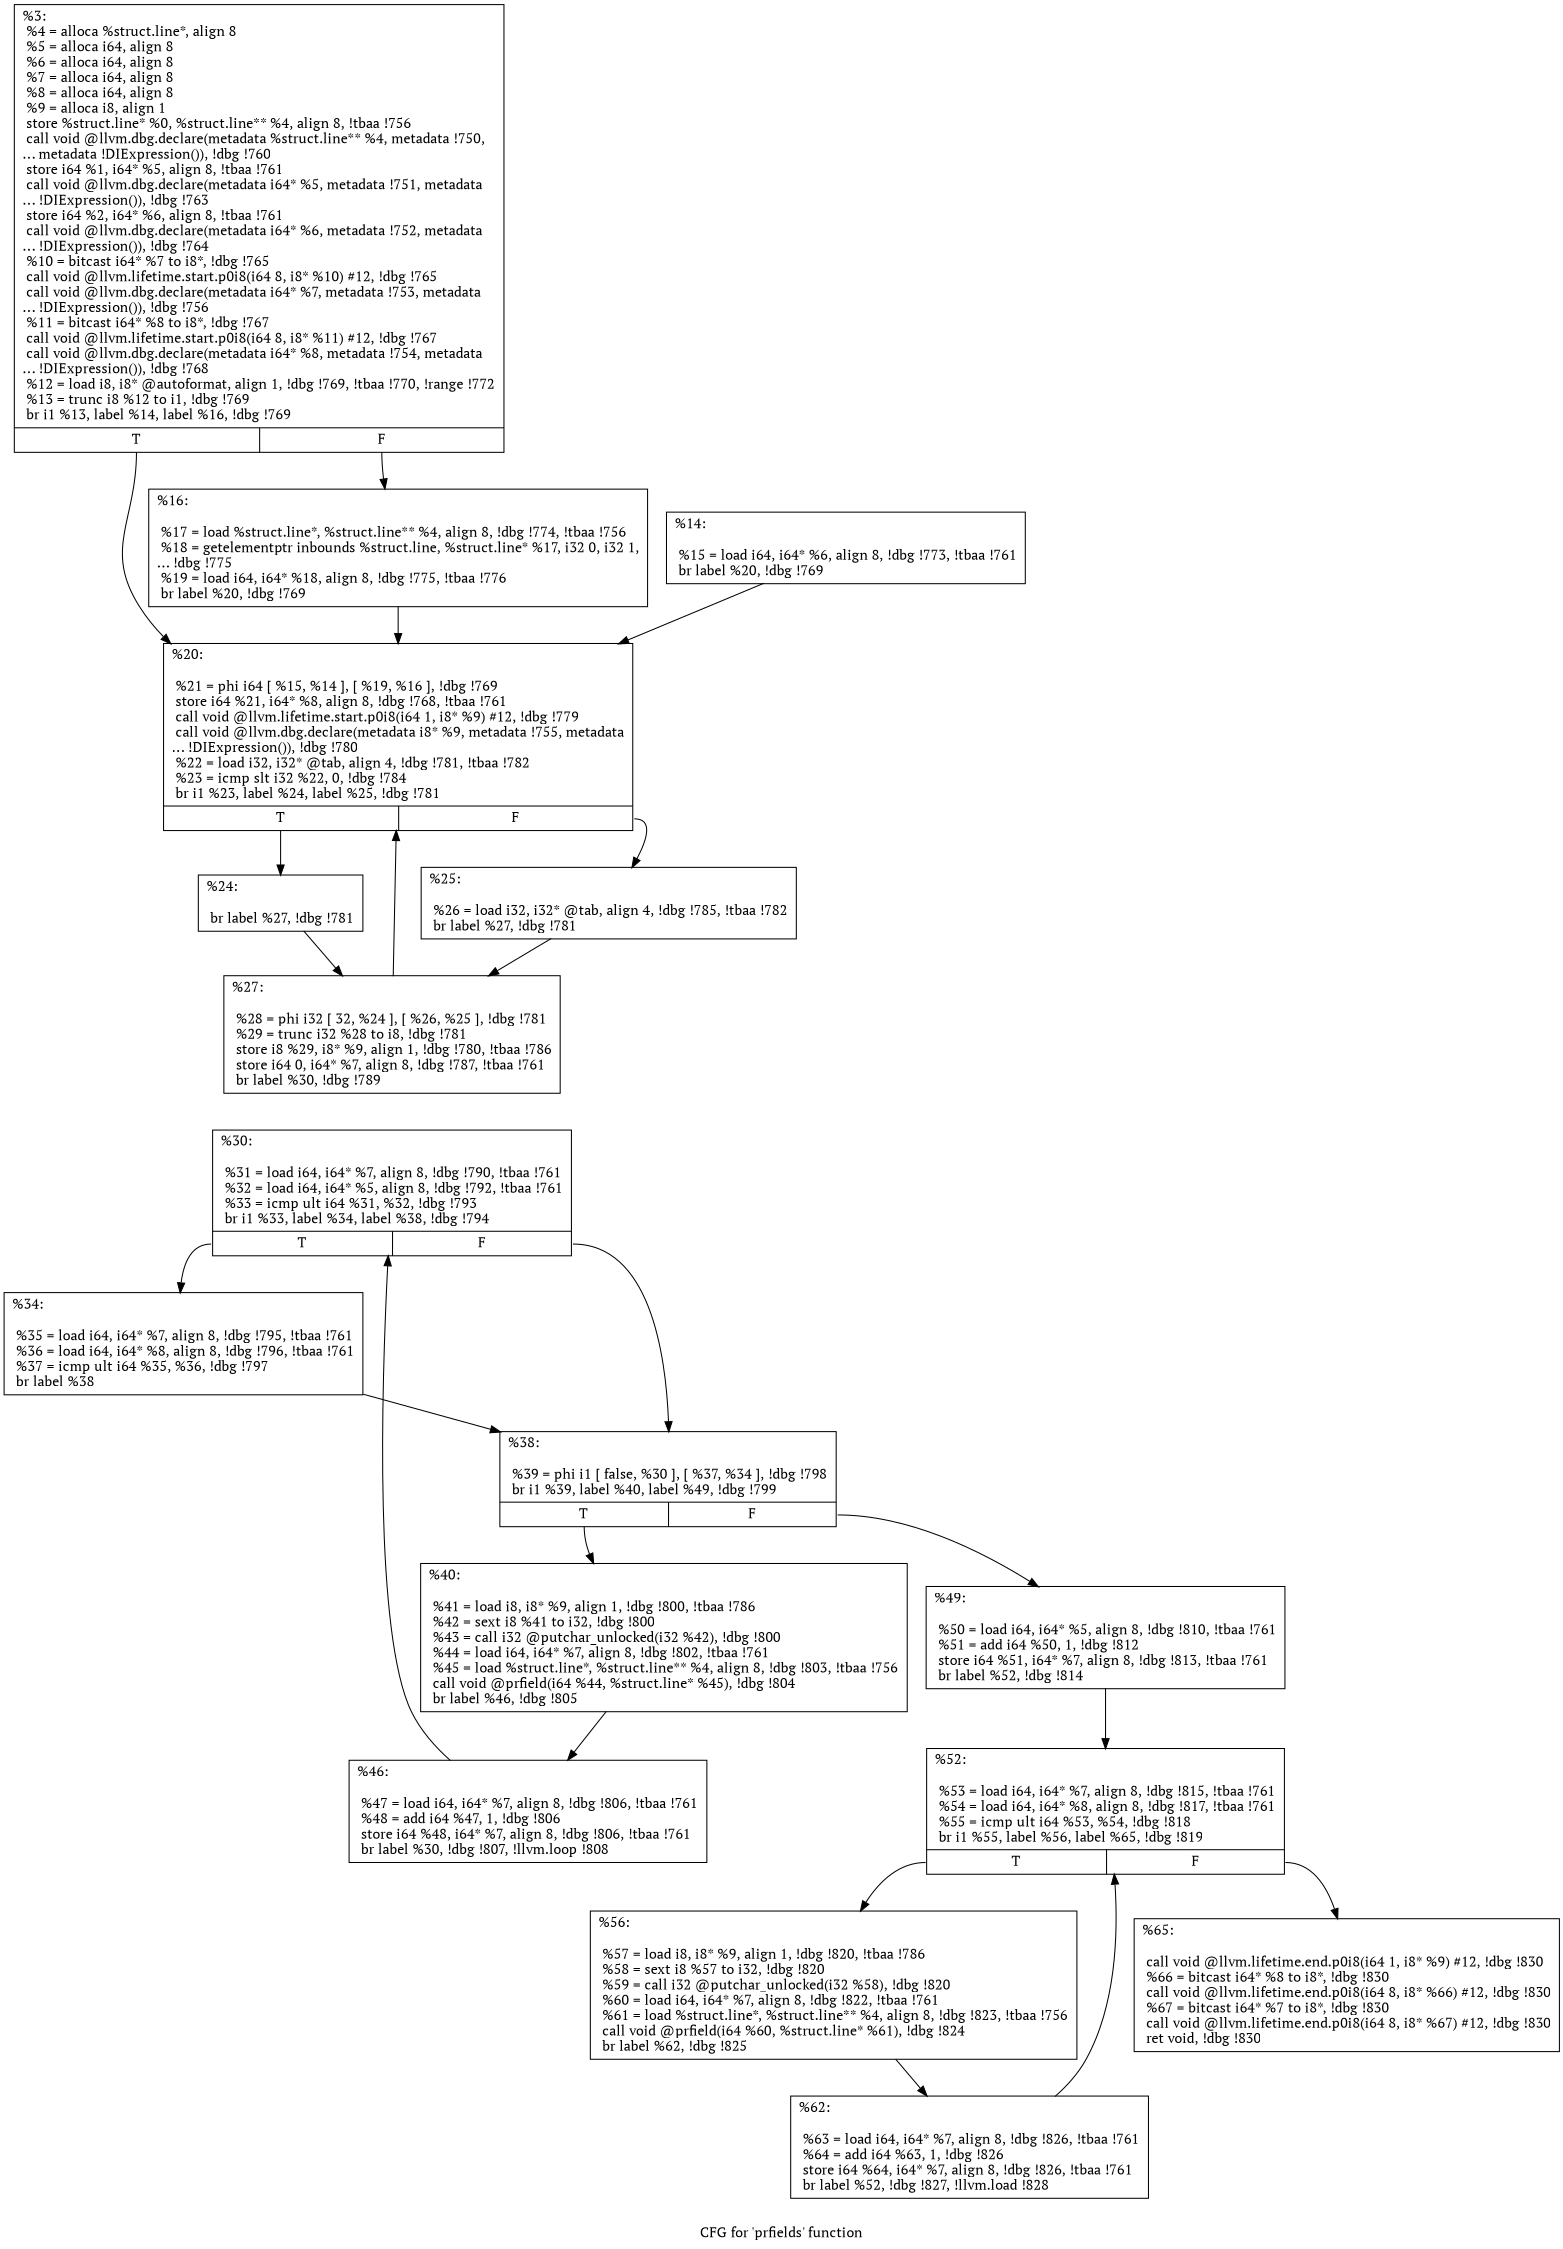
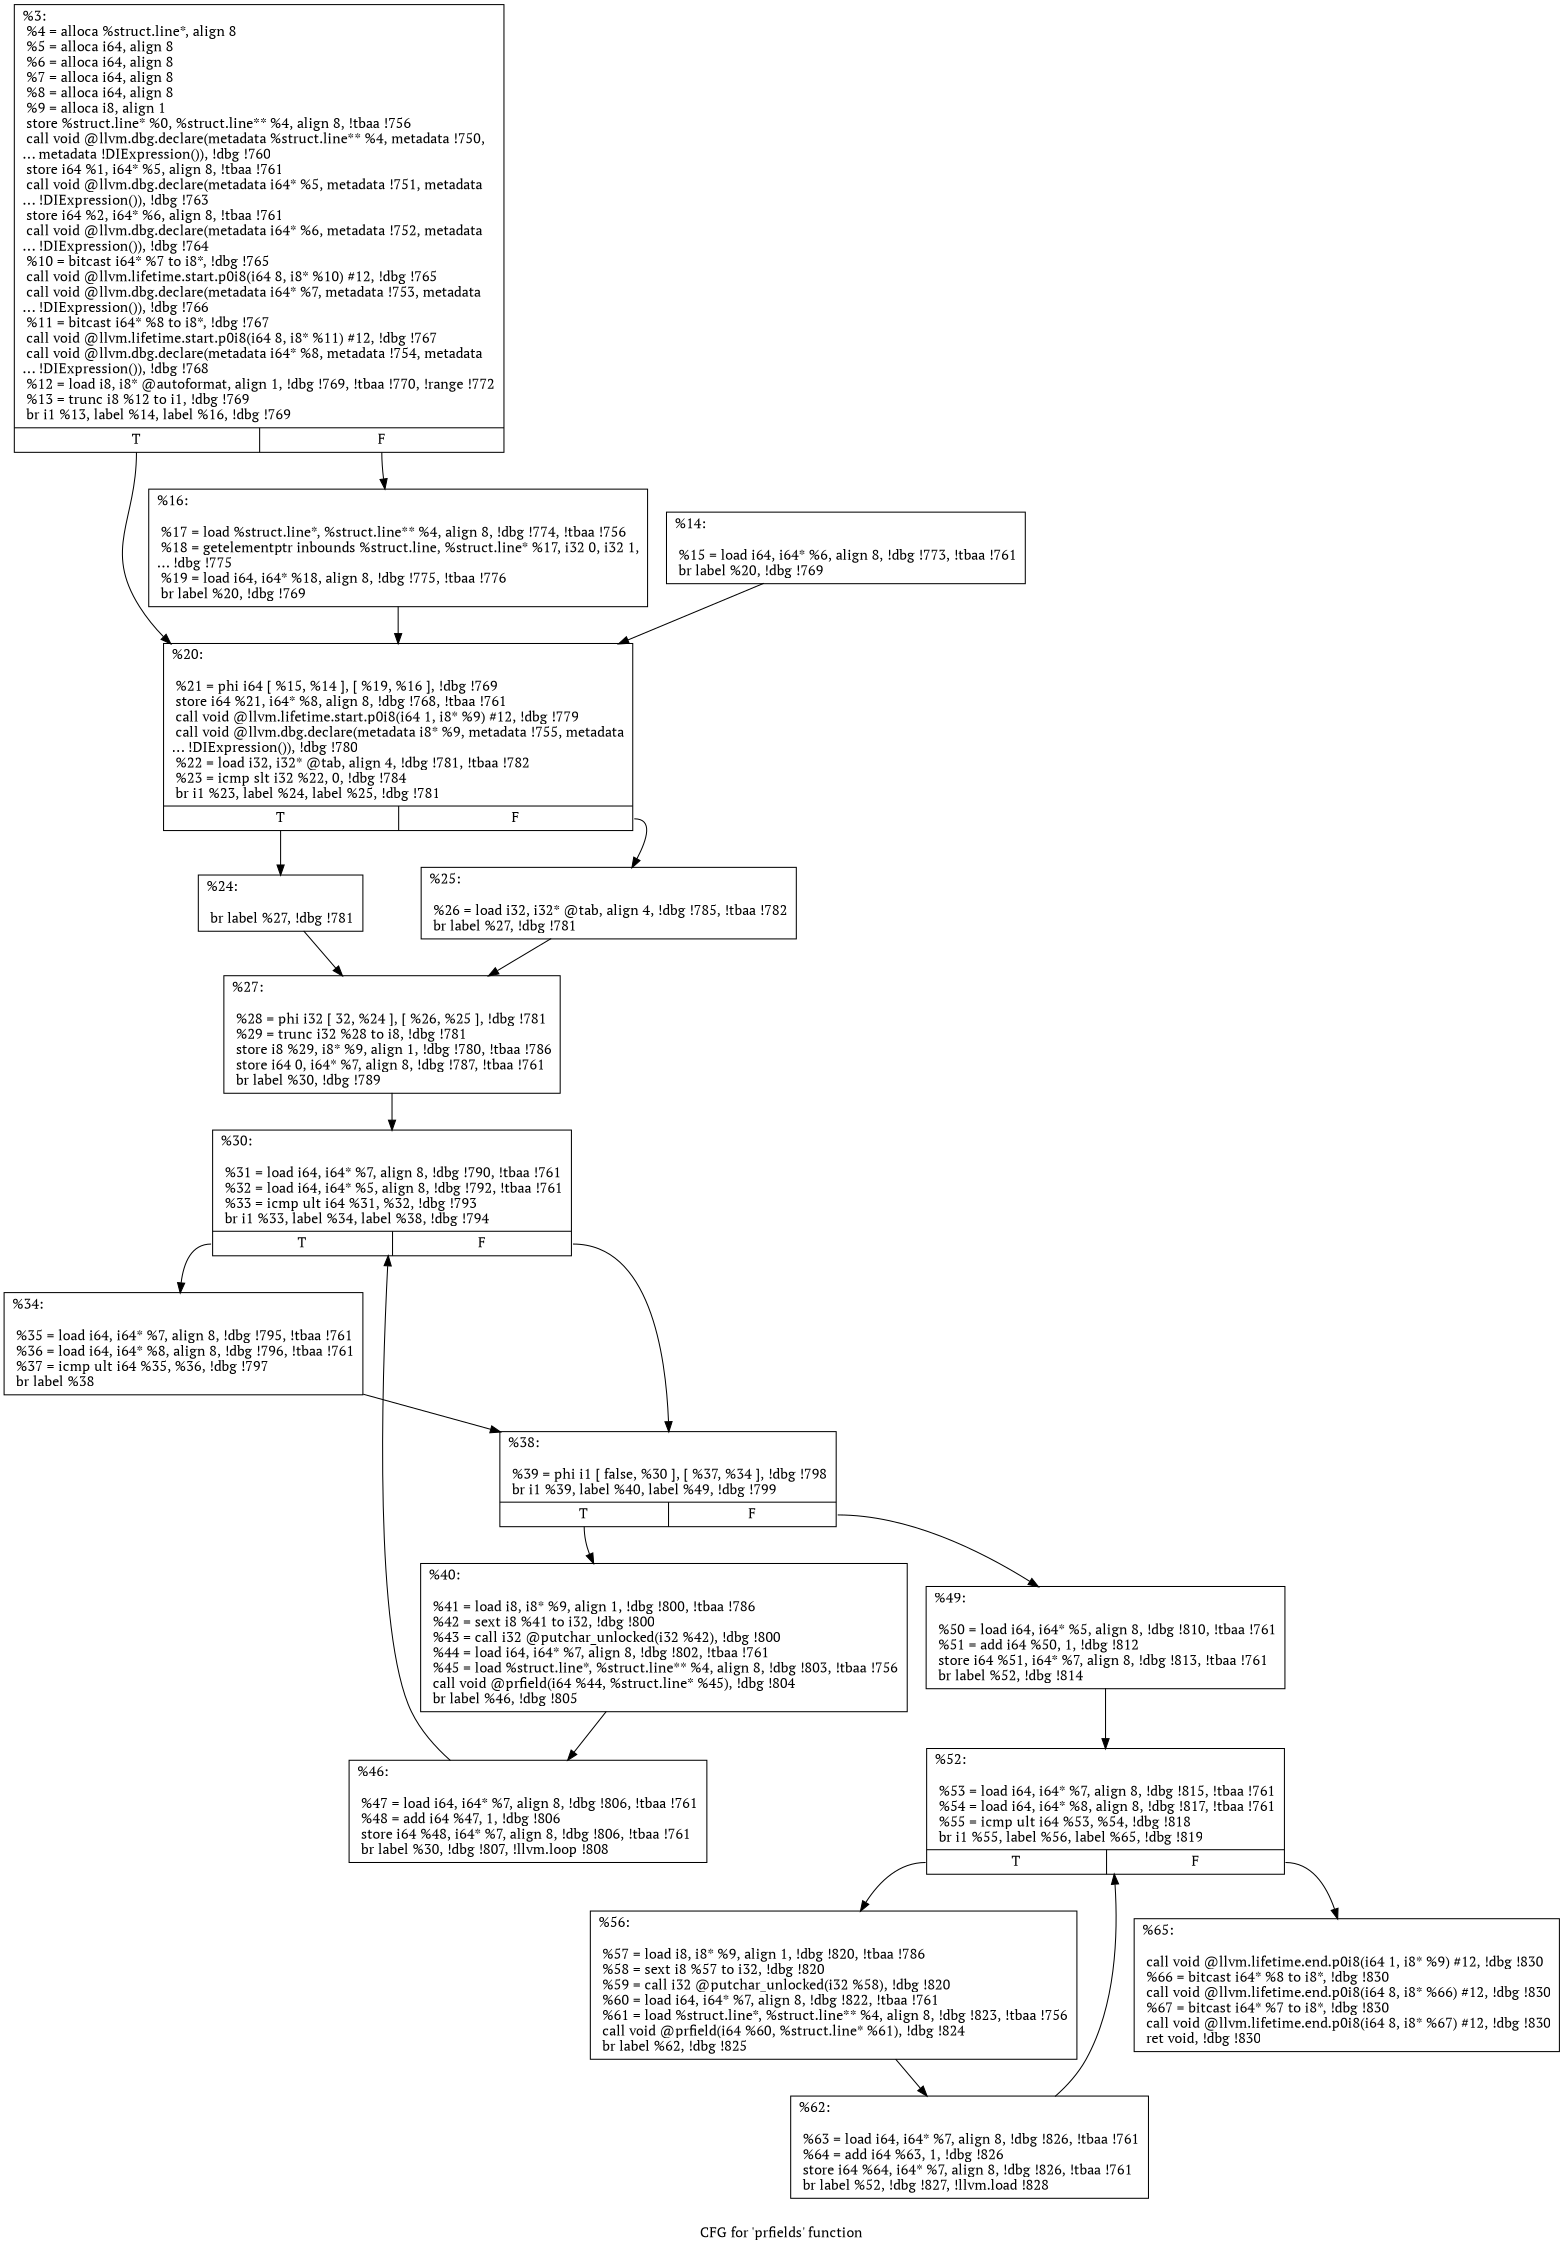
(116, 308) -> (116, 308)
(395, 909) -> (392, 1107)
